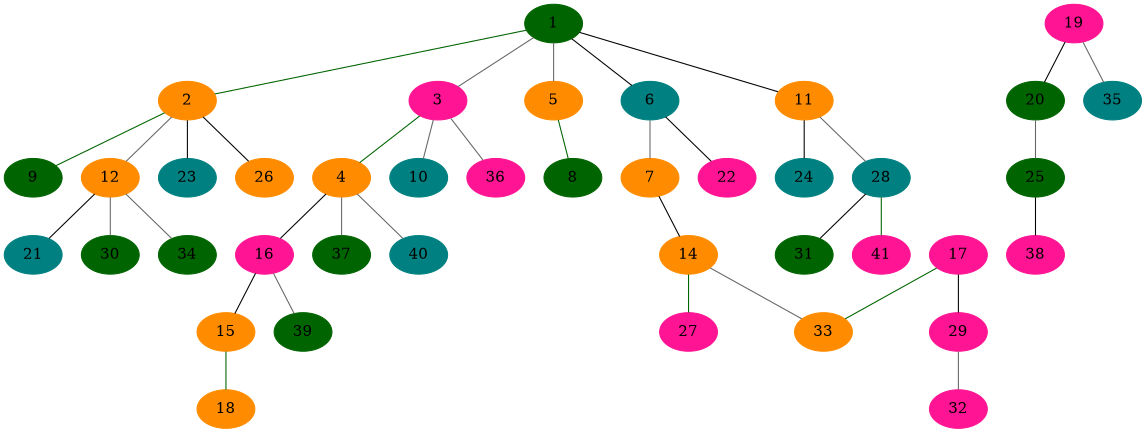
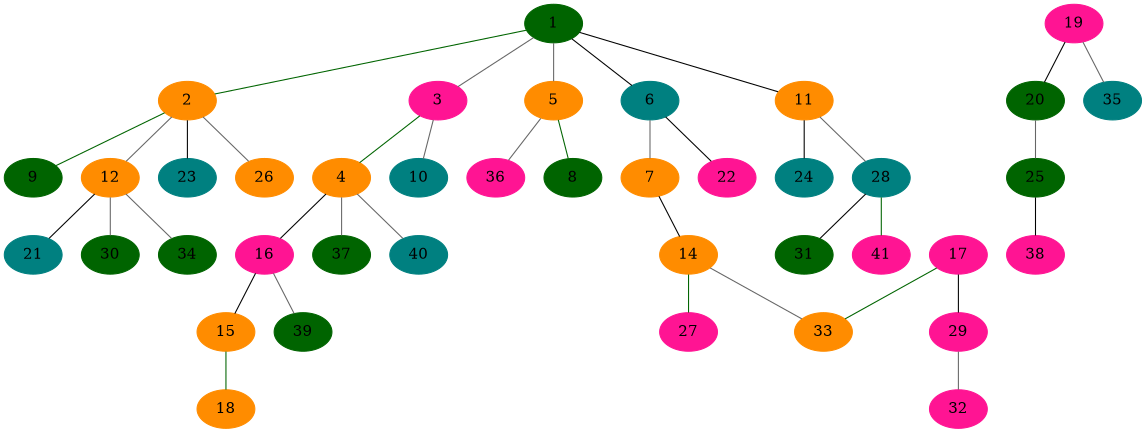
(226, 139) -> (226, 139)
(467, 139) -> (525, 139)
